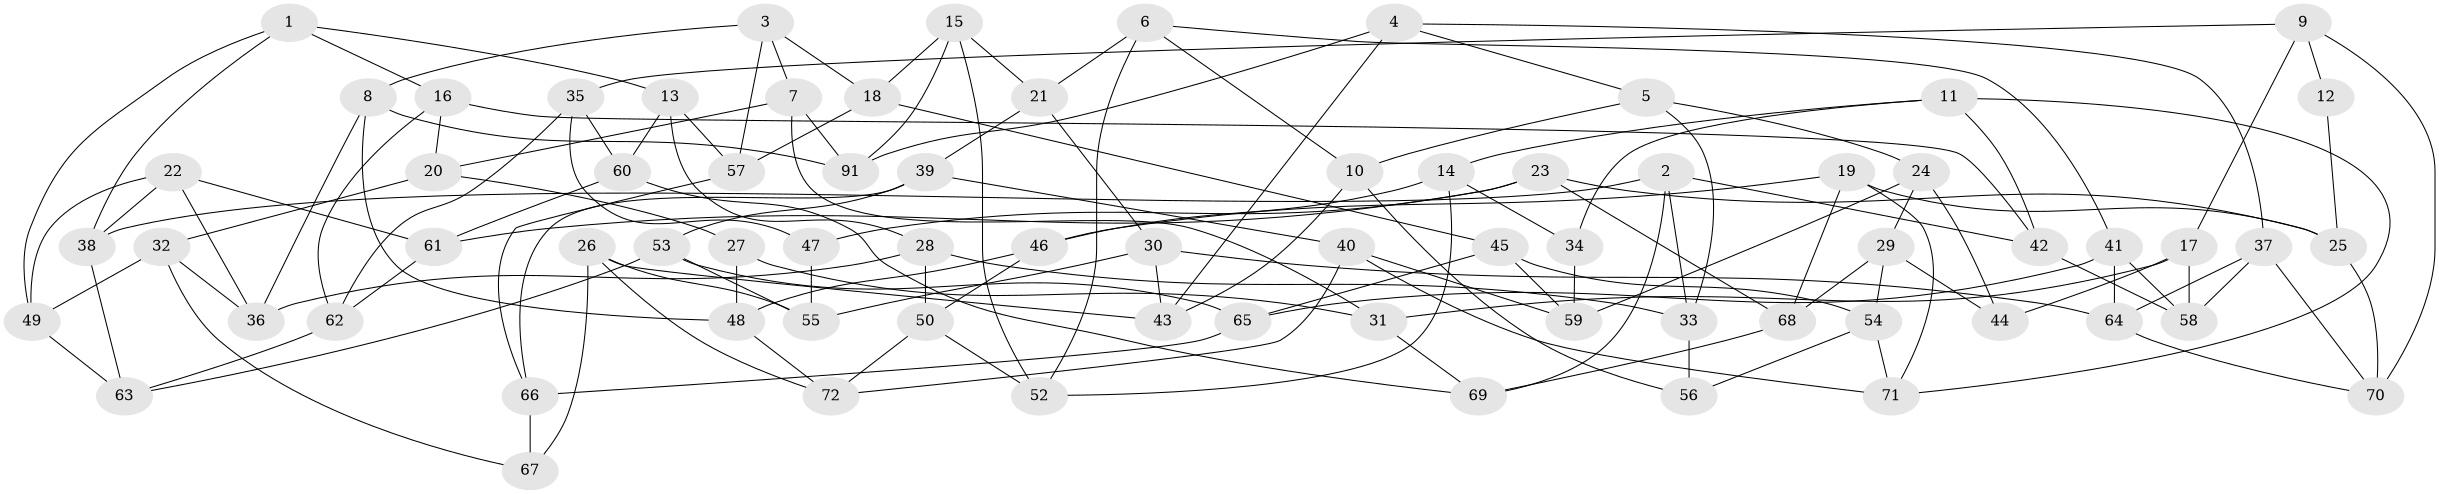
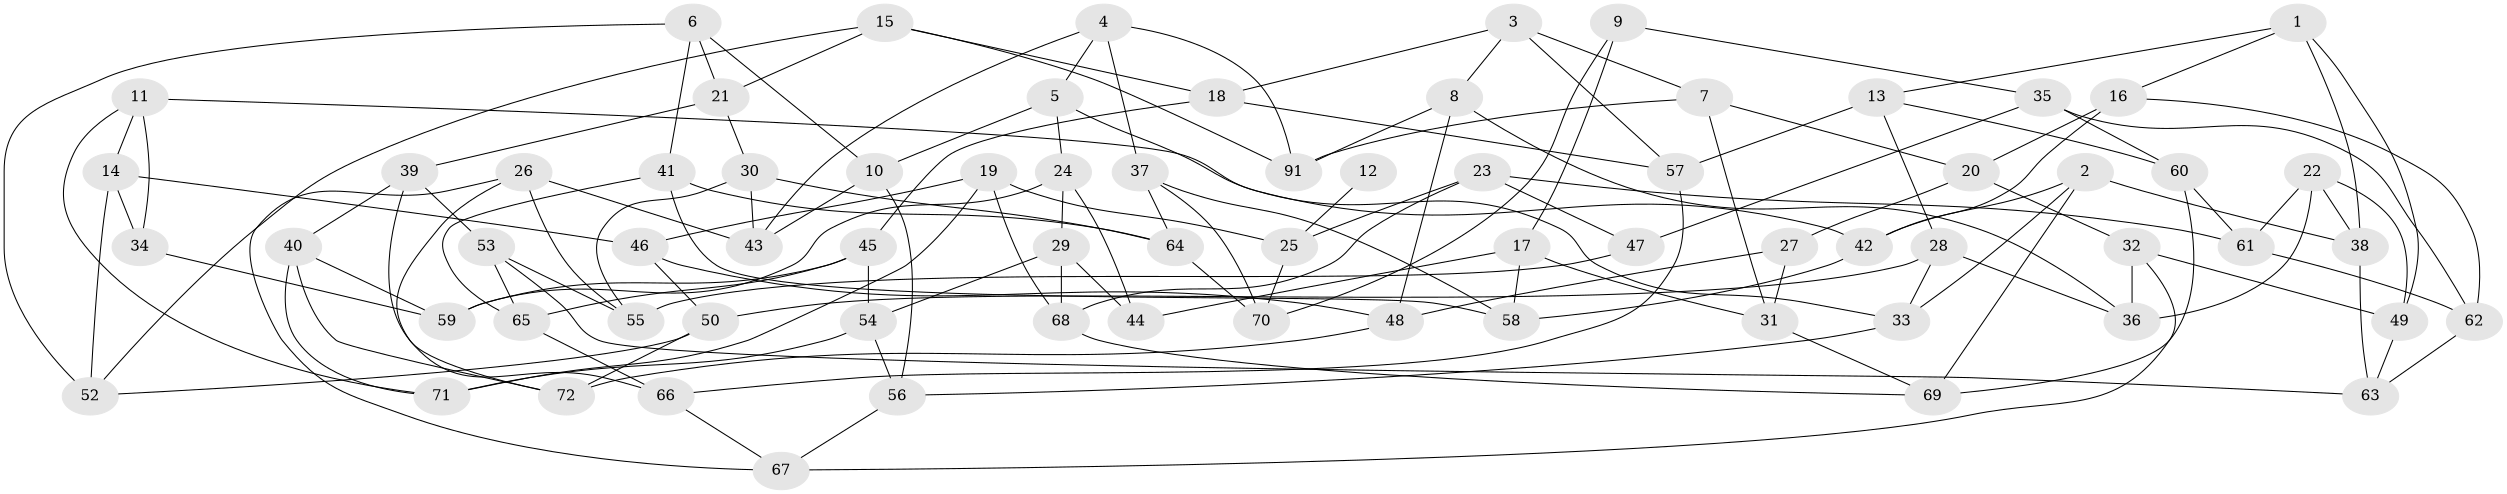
(2315, 60) -> none
none -> (839, 434)
